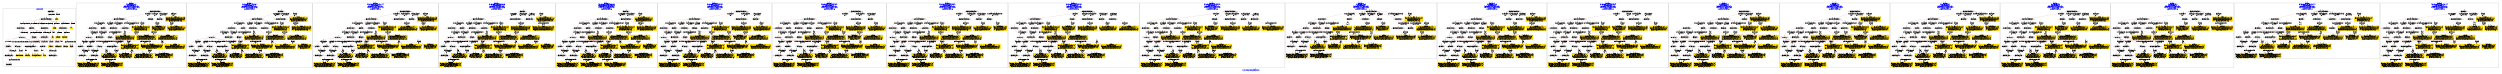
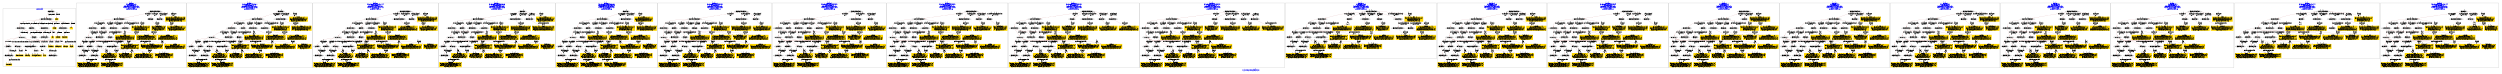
(51, 46) -> (51, 46)
(9, 65) -> (9, 65)
